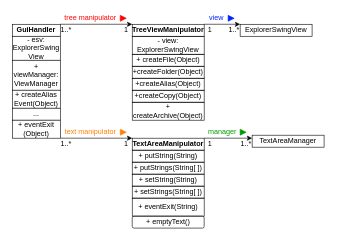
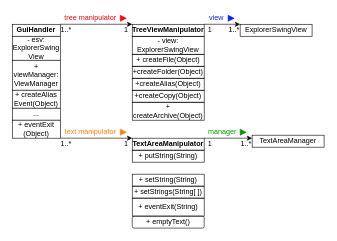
(168, 168) -> none
